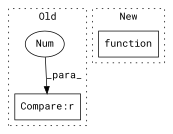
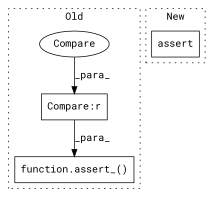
(45, 44) -> (74, 44)
(129, 44) -> (176, 44)
none -> (74, 170)
